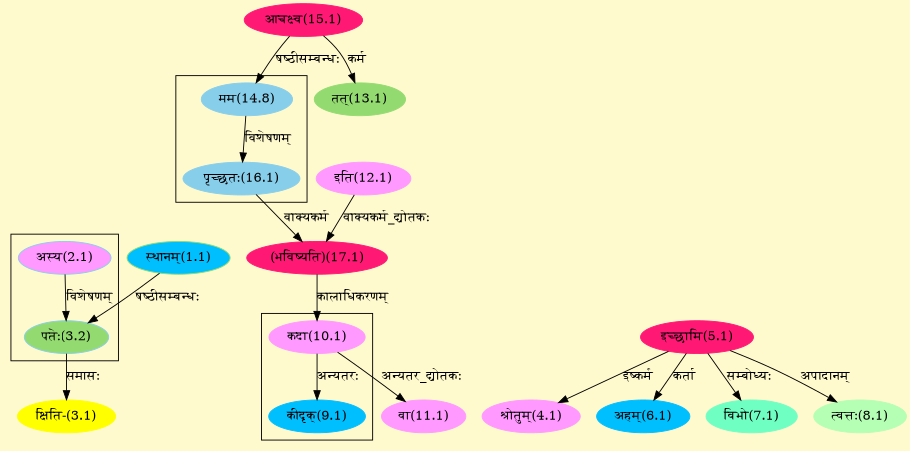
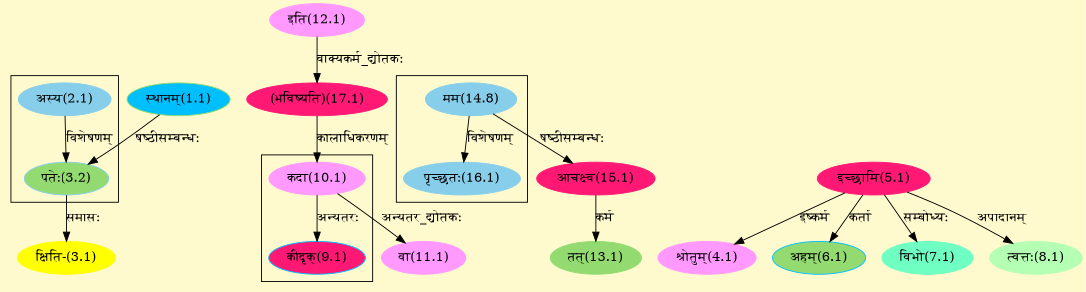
(274, 55) -> (534, 139)
(276, 215) -> none
(65, 258) -> (65, 99)
(317, 416) -> (317, 258)
(643, 416) -> (819, 258)
